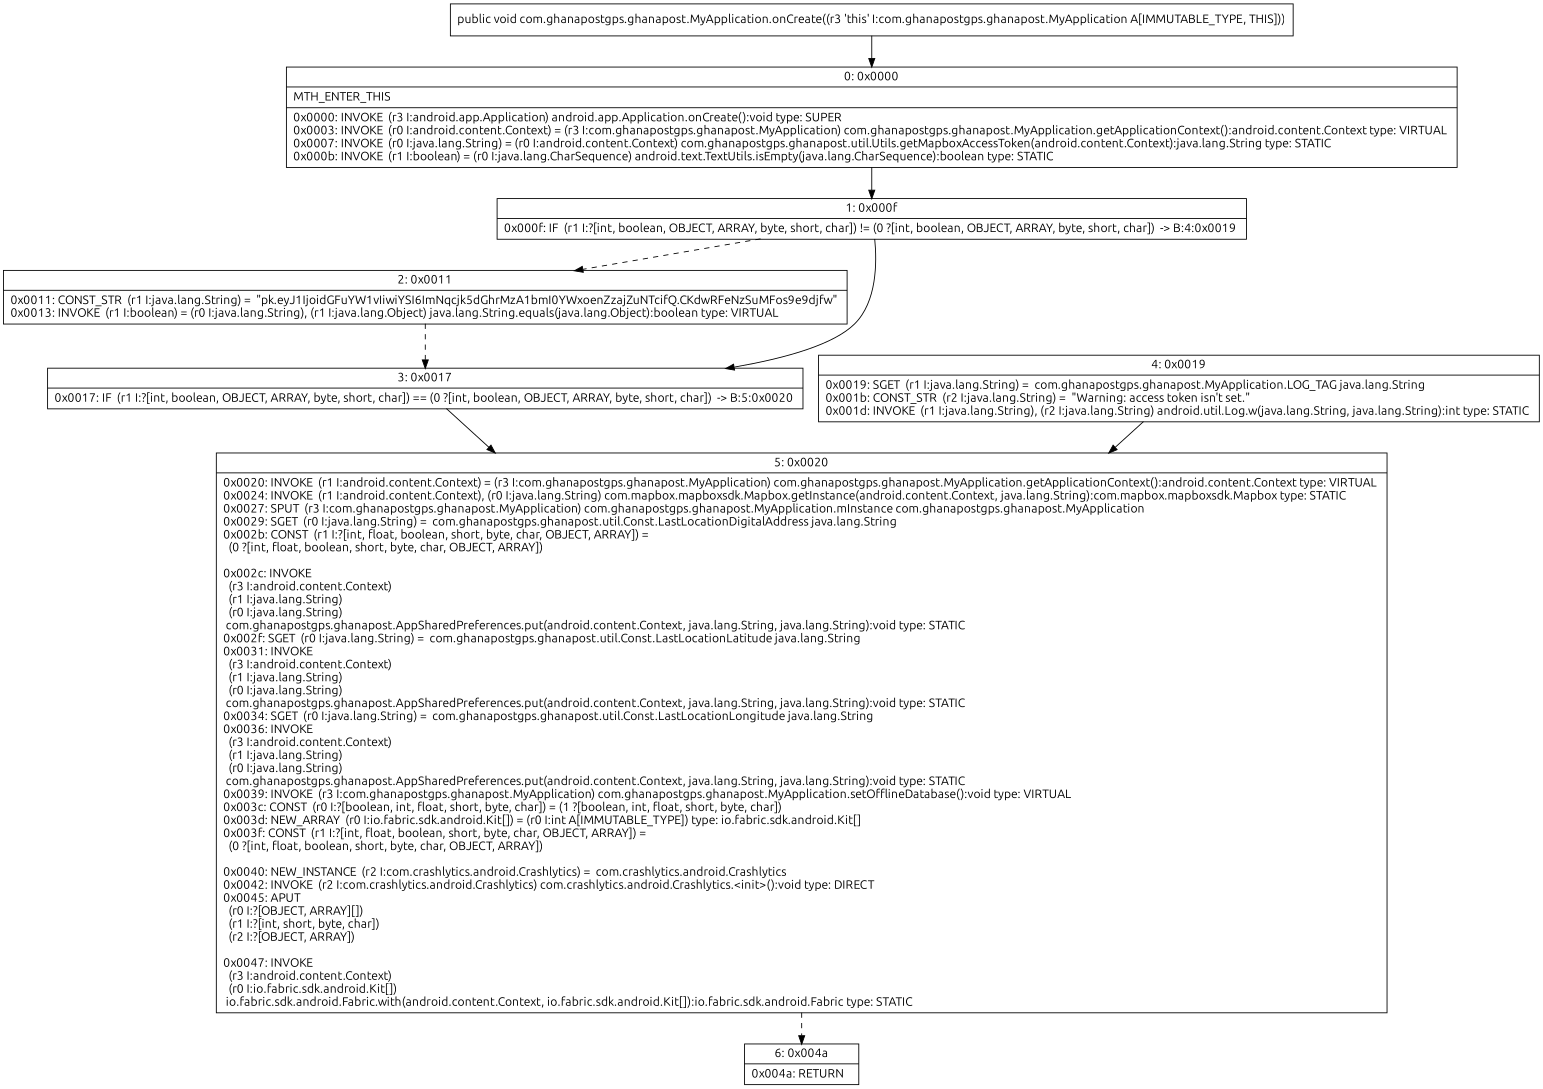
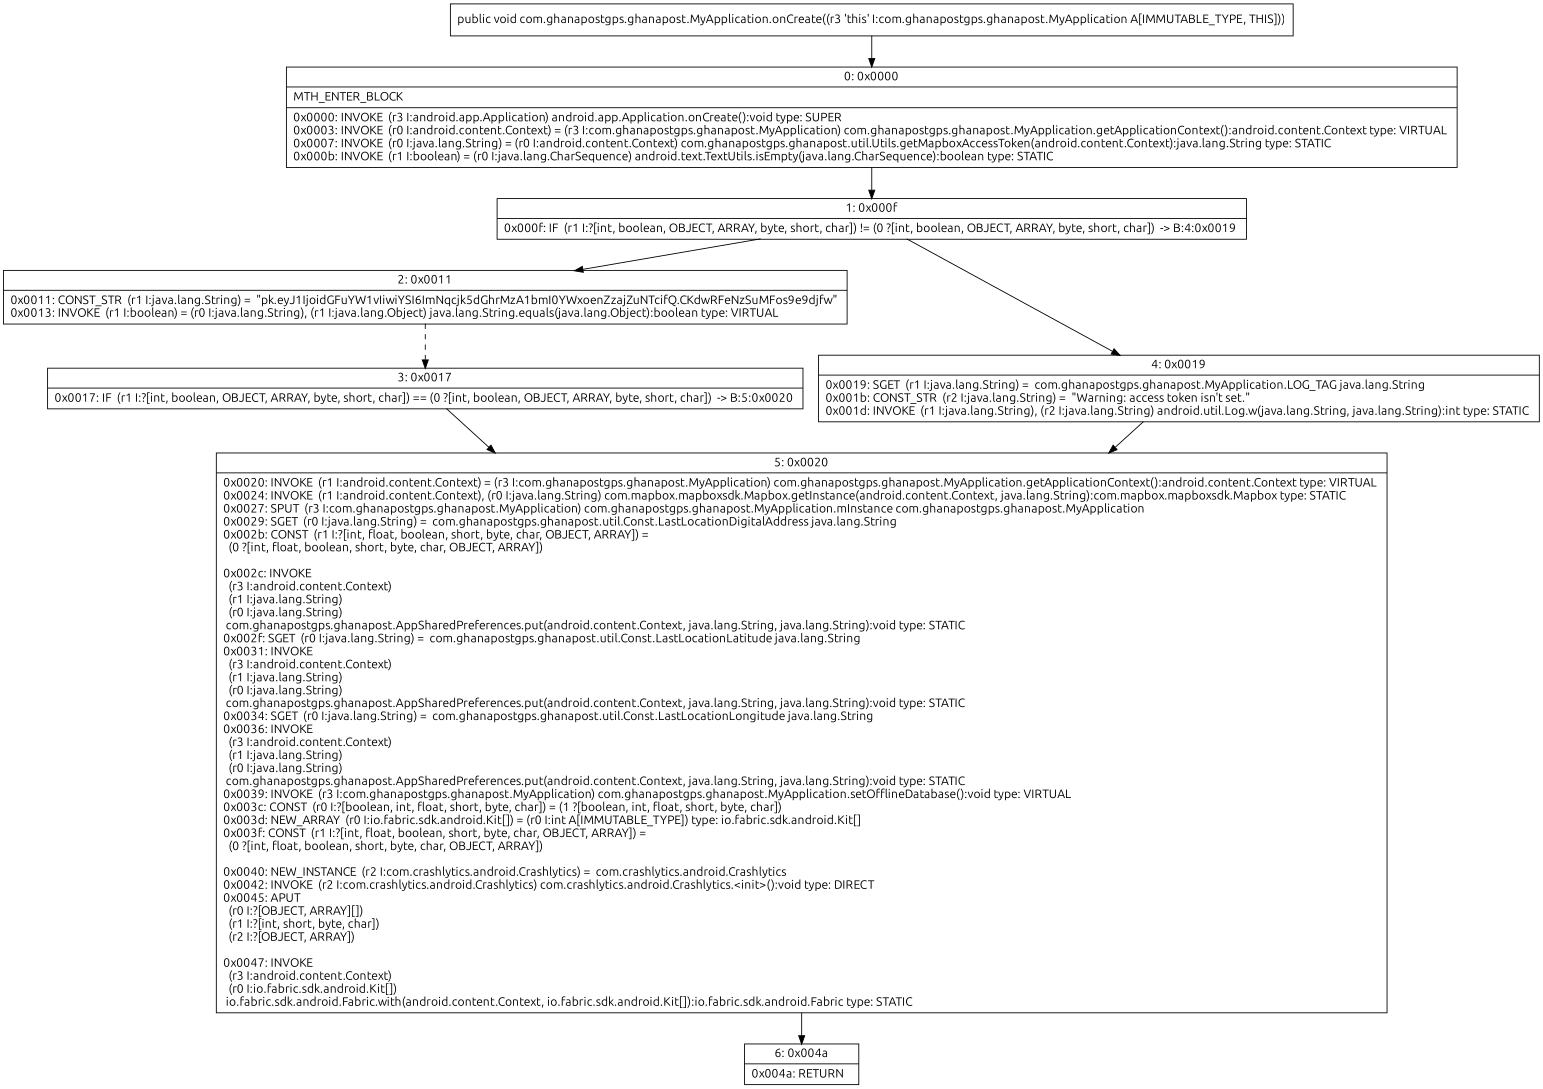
(342, 97) -> (348, 97)
(672, 254) -> (672, 254)
(839, 335) -> (1009, 295)
(802, 1024) -> (802, 1024)
